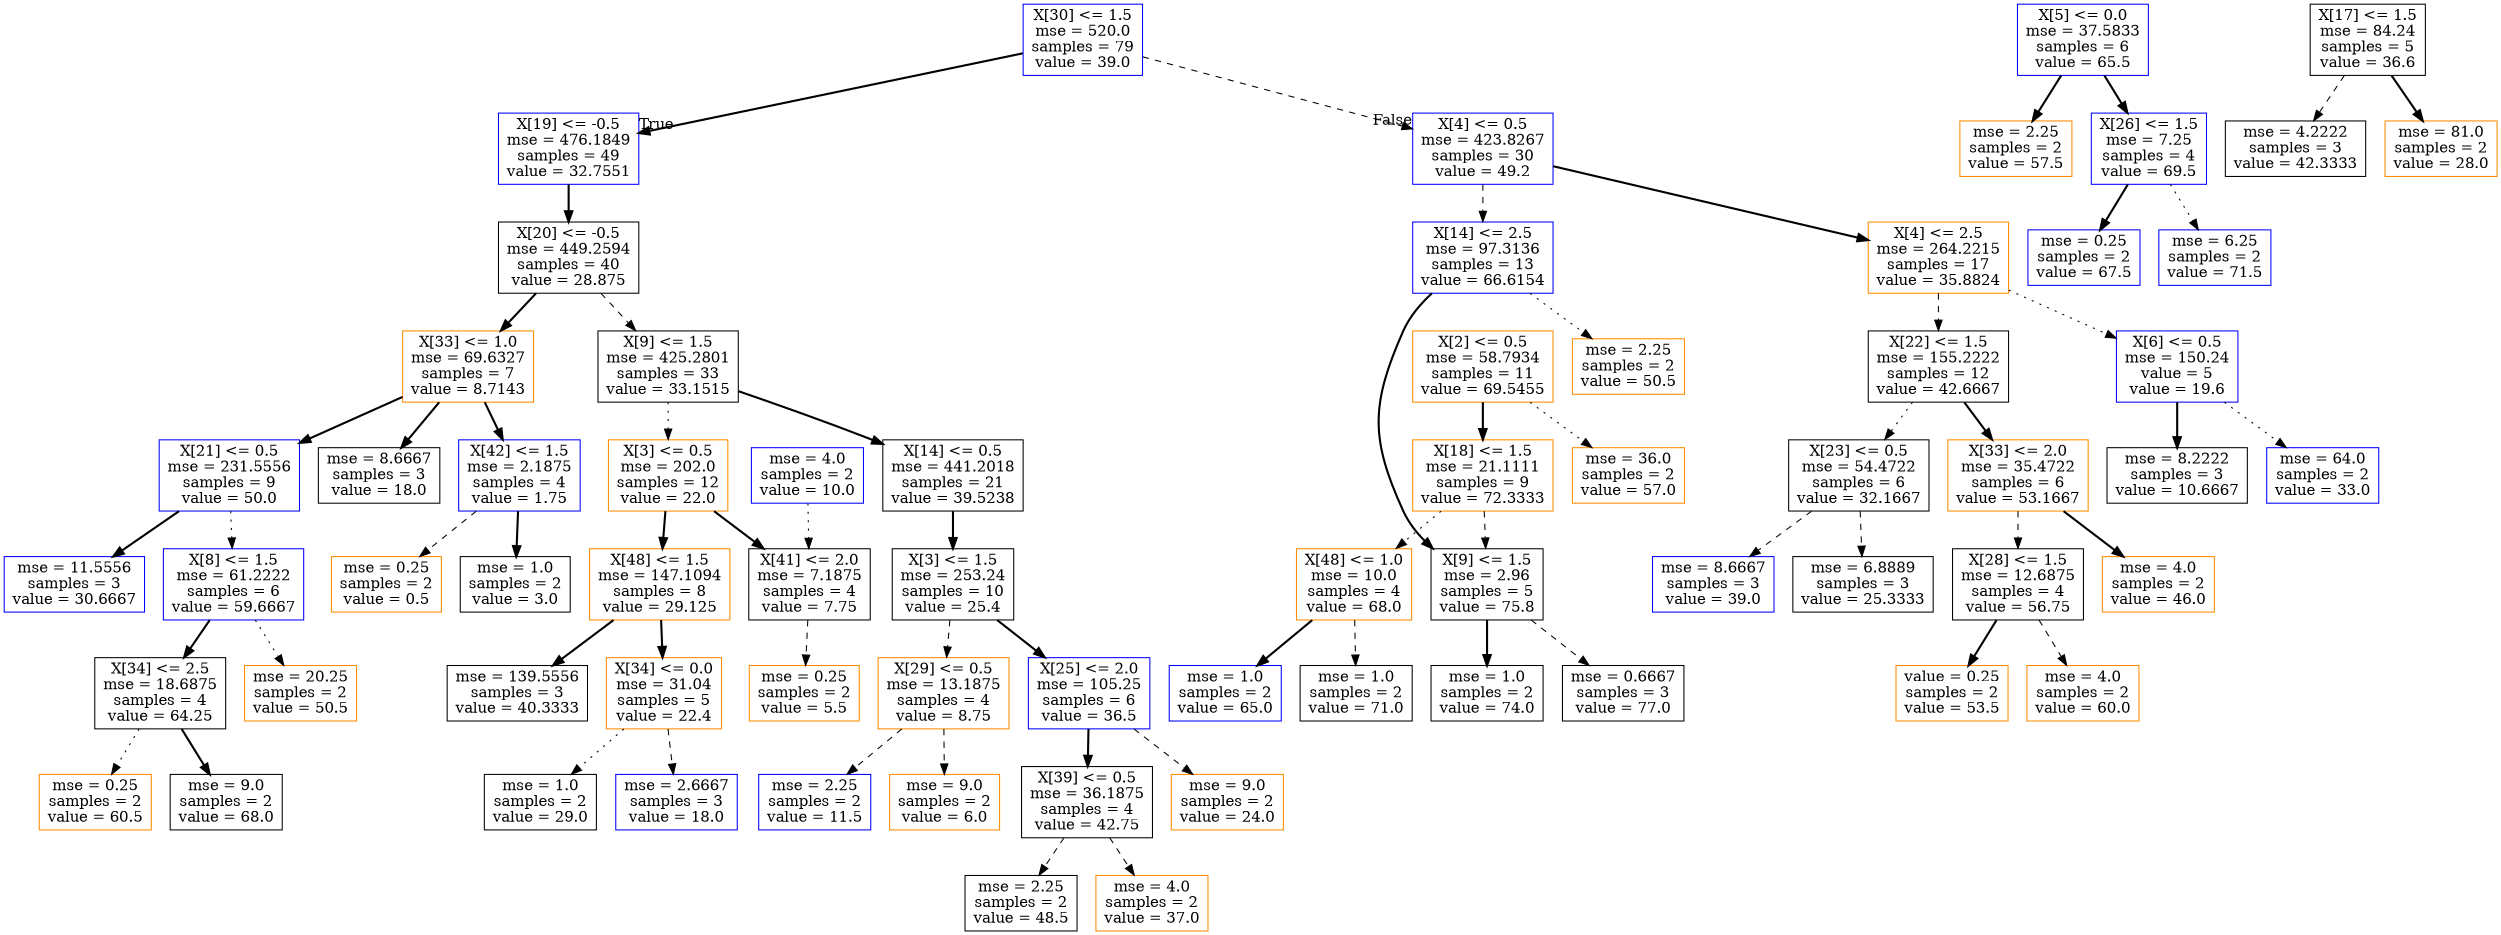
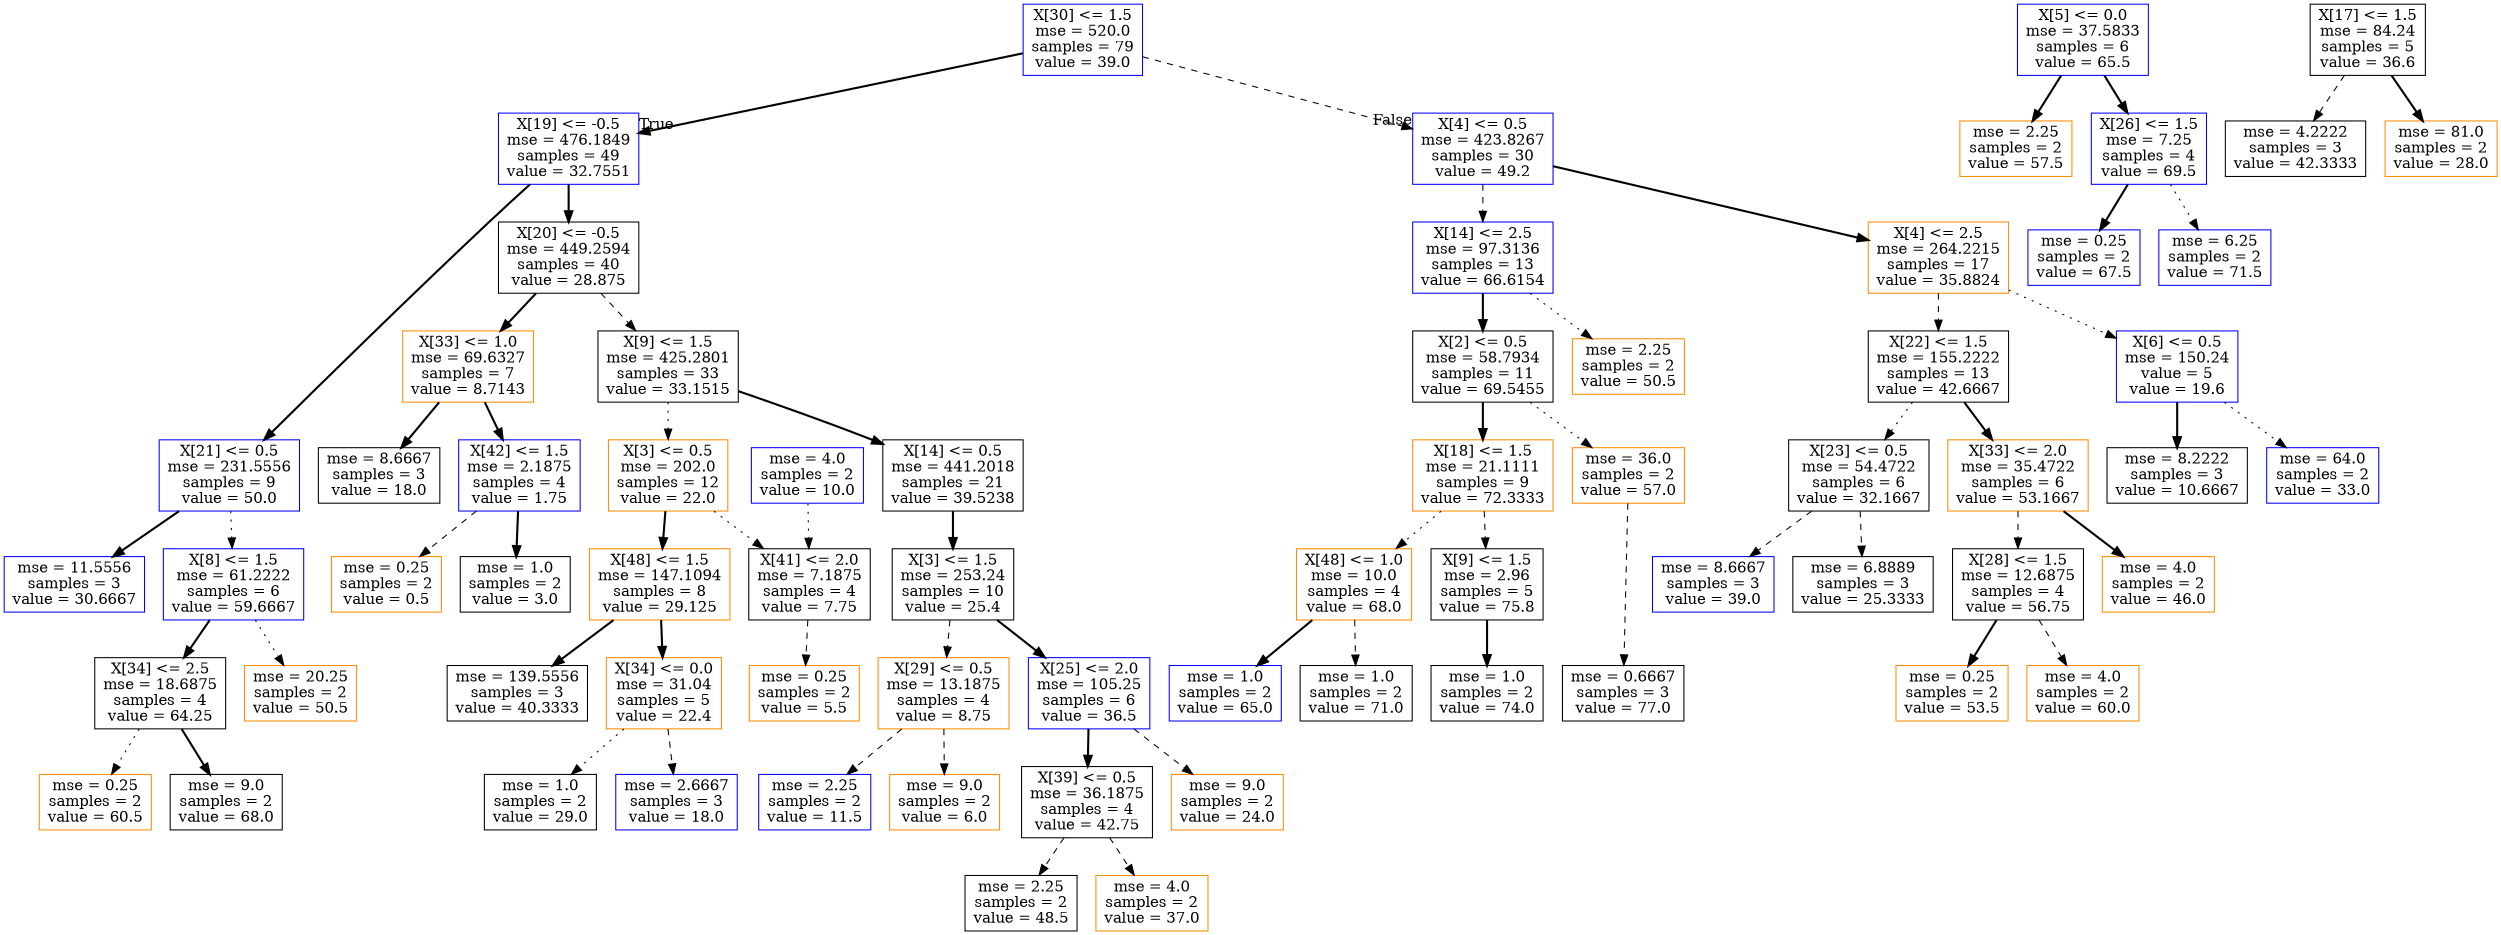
(1483, 367) -> (1483, 367)
(1938, 367) -> (1938, 367)
(1379, 416) -> (1483, 307)
(356, 418) -> (400, 307)
(734, 527) -> (734, 527)
(1556, 639) -> (1626, 579)
(1952, 693) -> (1952, 693)
